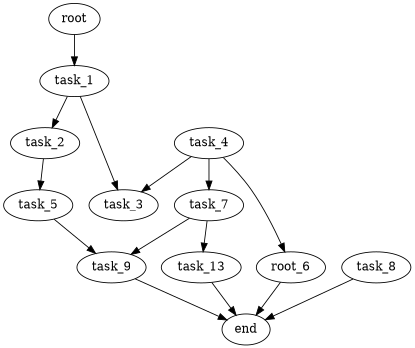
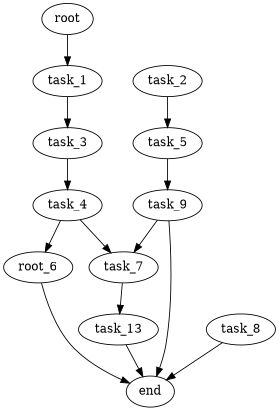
(62, 108) -> none
(170, 172) -> (68, 170)
(164, 234) -> (148, 233)
